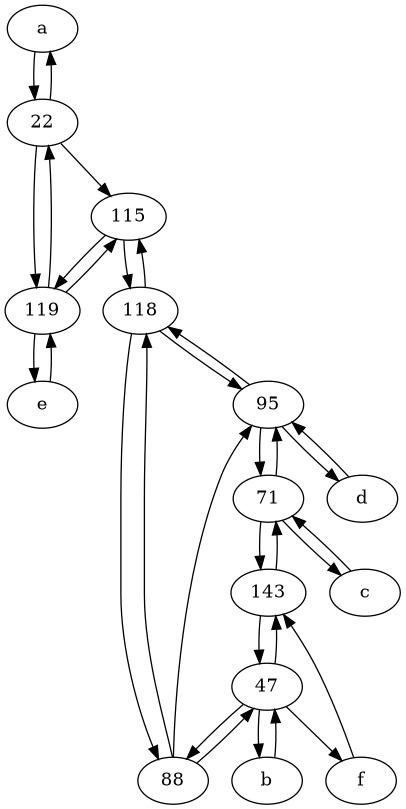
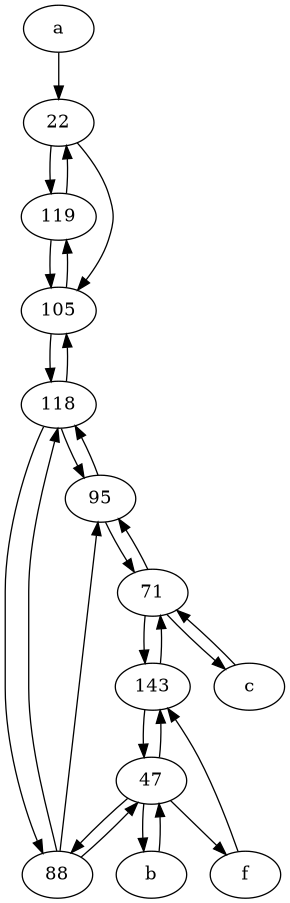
(51, 82) -> none
(129, 217) -> (59, 311)
(43, 405) -> none
(362, 499) -> none
